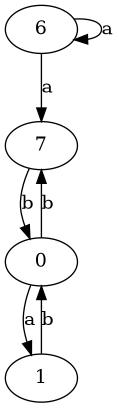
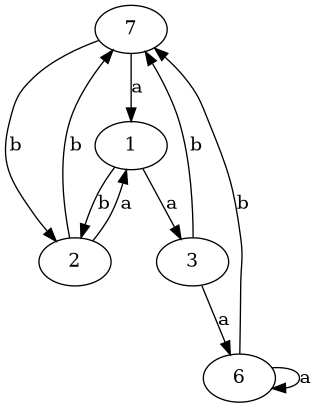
none -> (131, 81)
(47, 88) -> (243, 204)
(41, 262) -> (75, 262)
none -> (193, 262)
